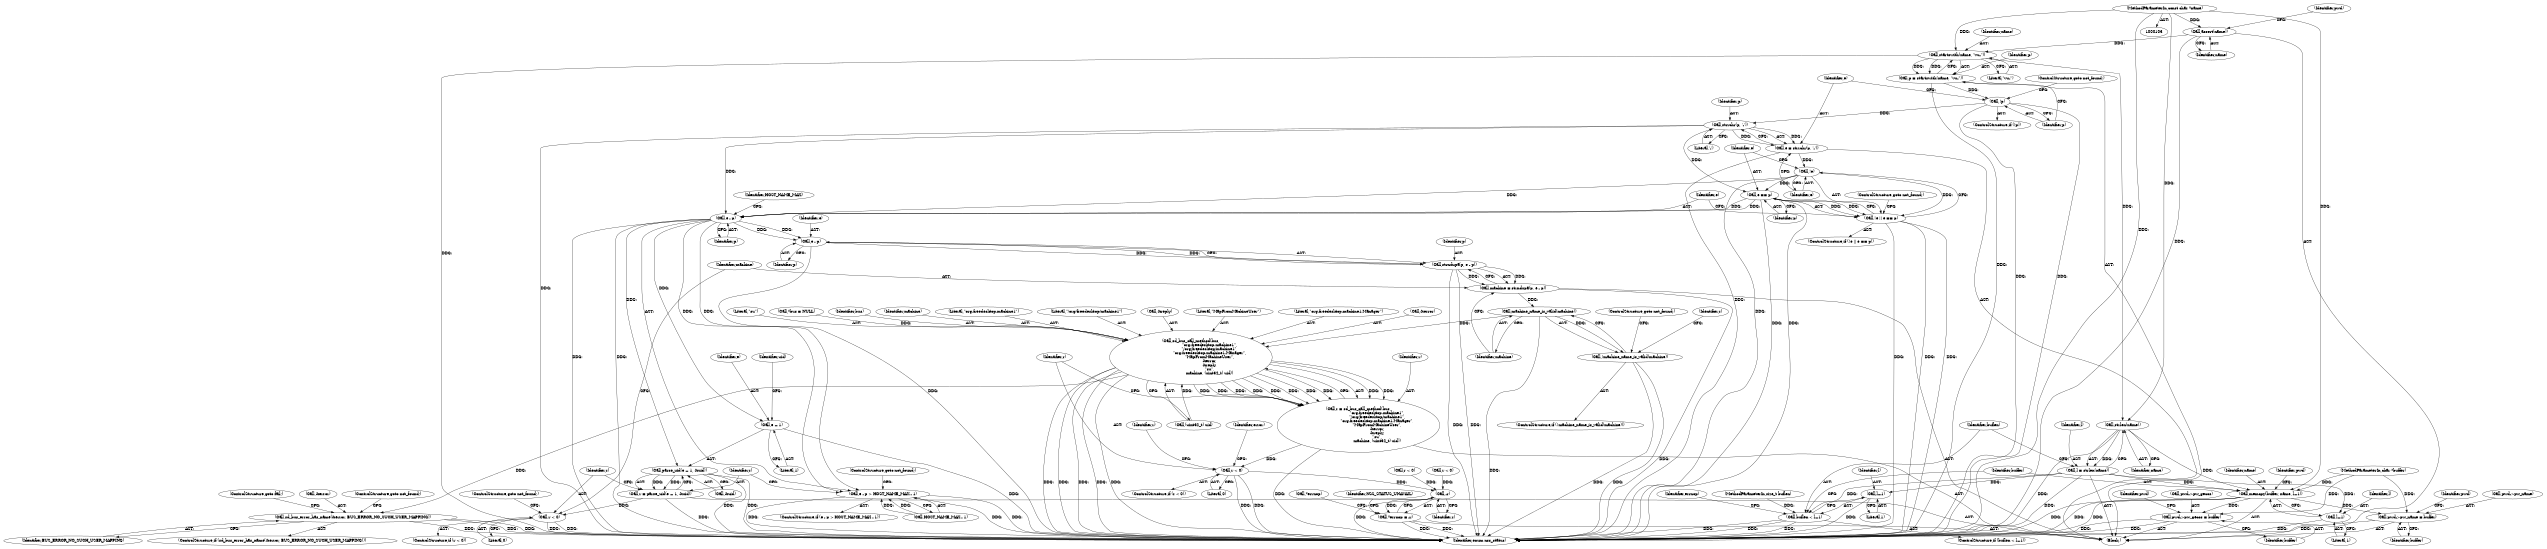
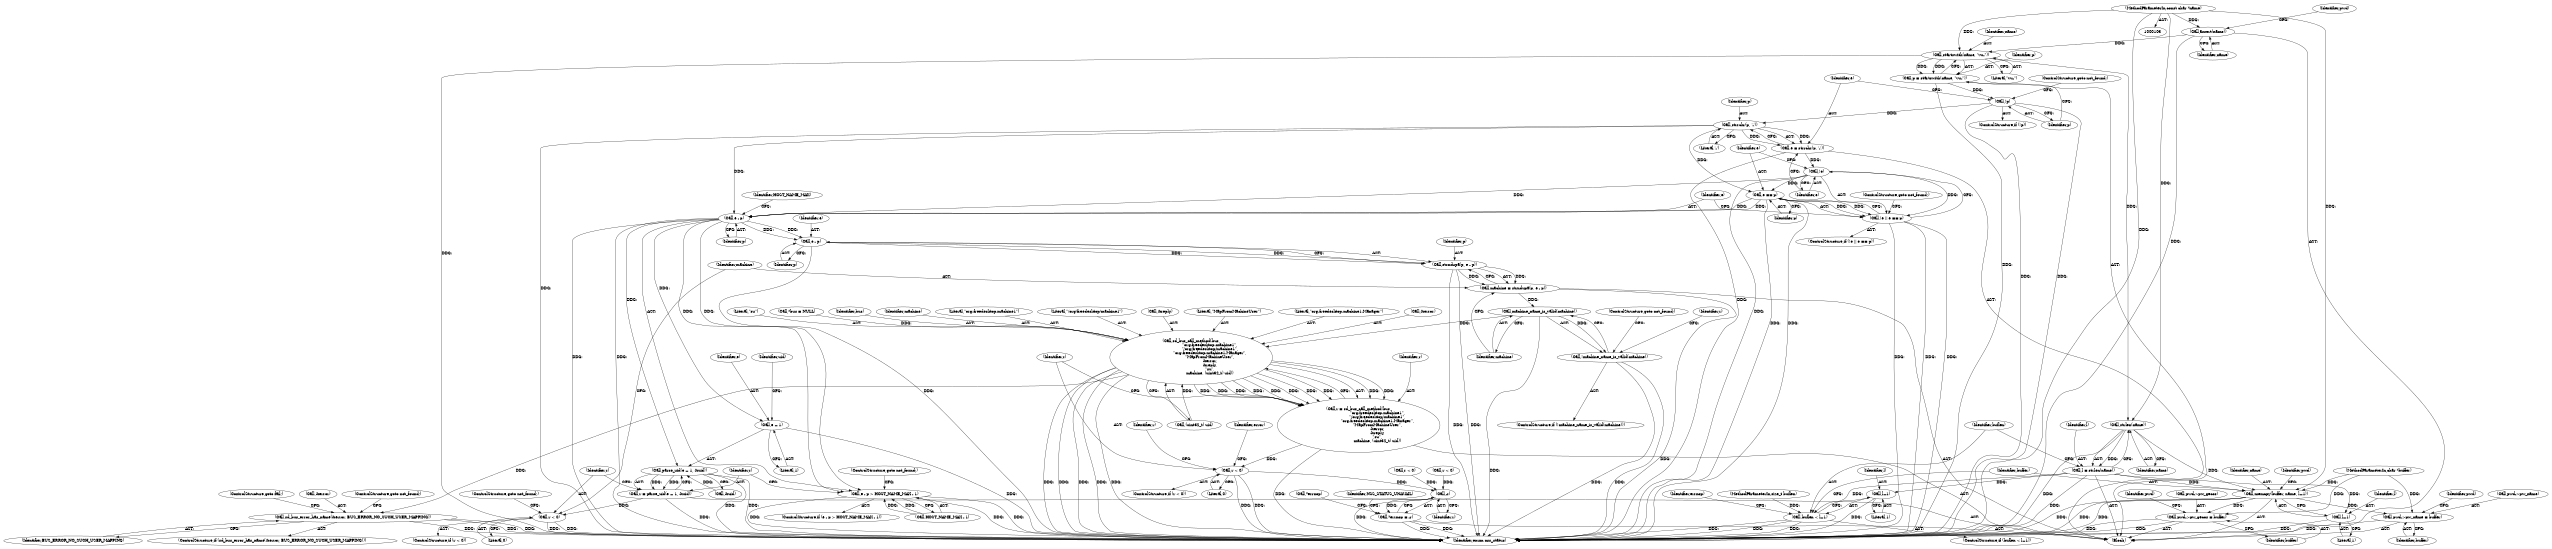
(709, 482) -> (709, 482)
